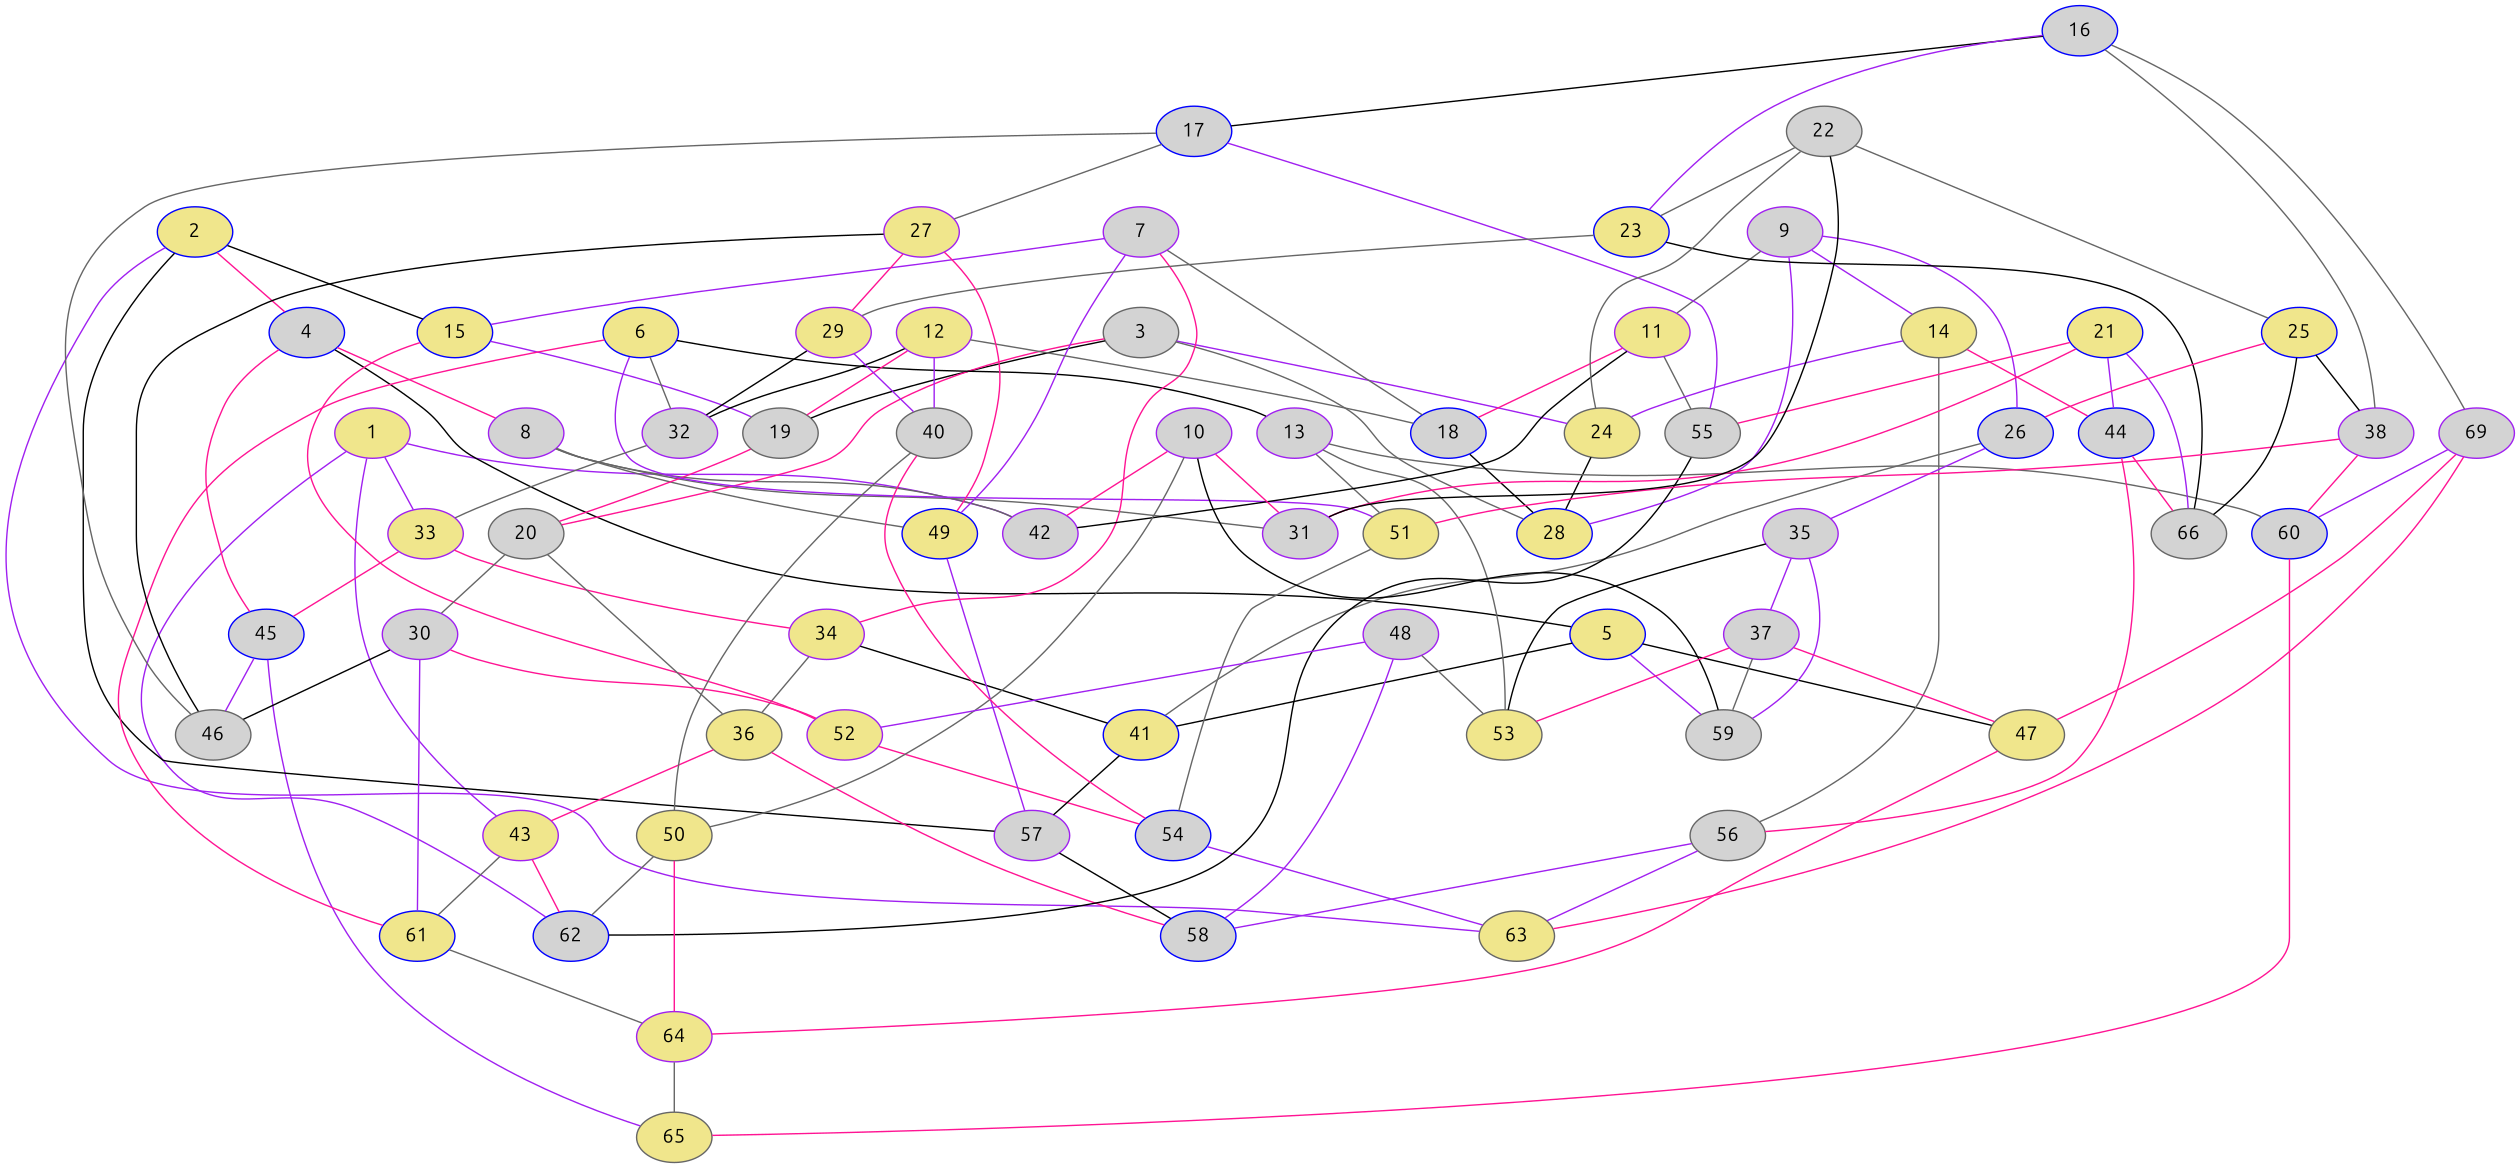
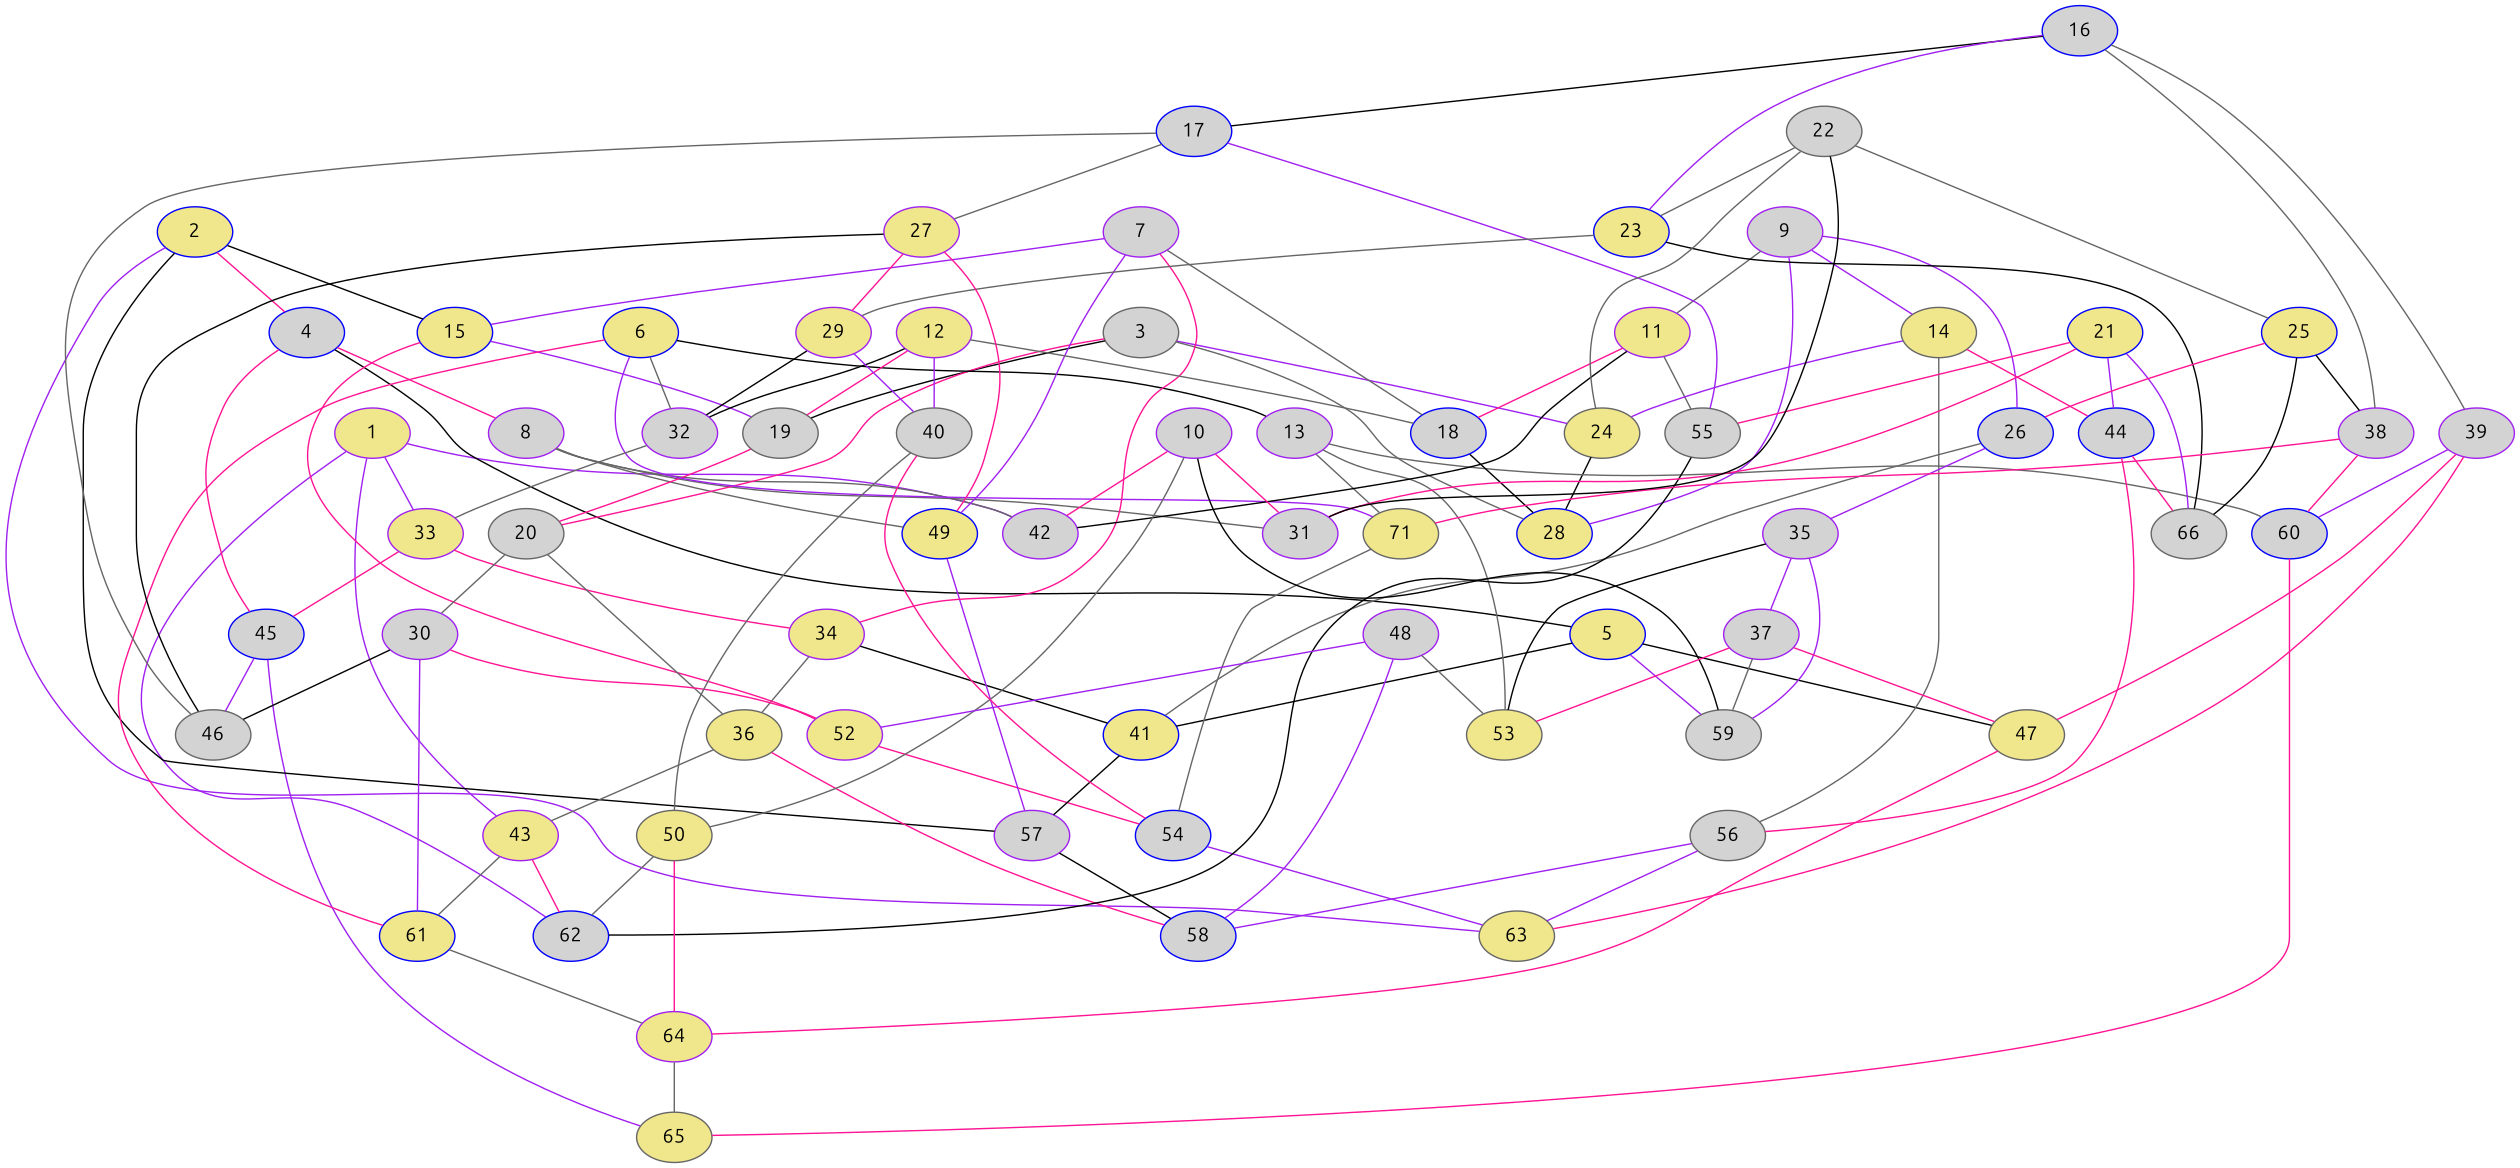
(2477, 433) -> (2477, 433)
(1401, 534) -> (1401, 534)
(632, 785) -> (632, 785)
